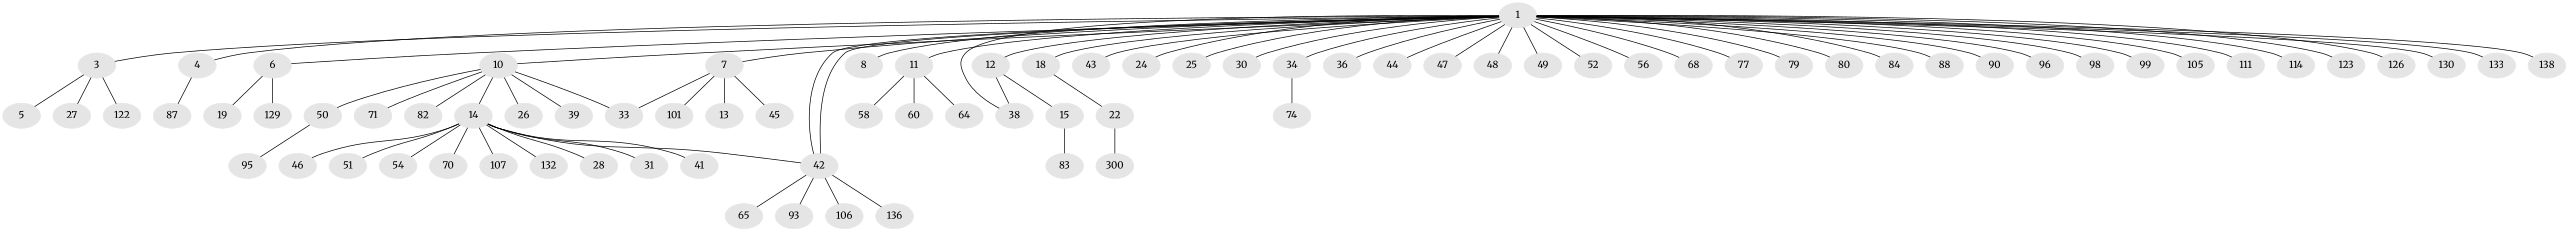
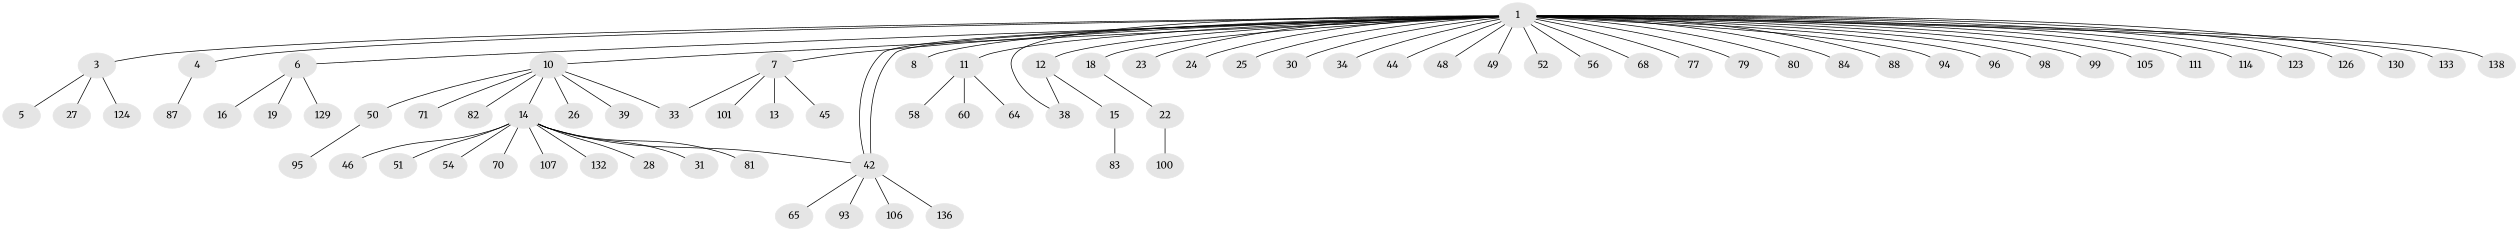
(1091, 66) -> (1141, 66)
(1342, 66) -> none
(1443, 66) -> none
(1995, 66) -> (1945, 66)
(122, 116) -> (122, 116)
none -> (222, 116)
(1292, 116) -> none
(699, 166) -> (750, 166)
(1115, 166) -> (1165, 166)
